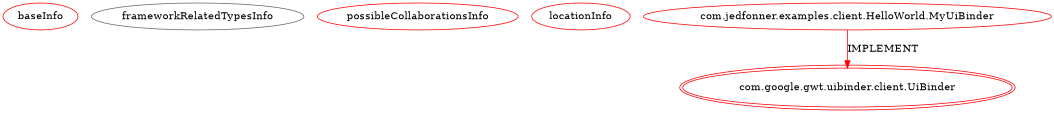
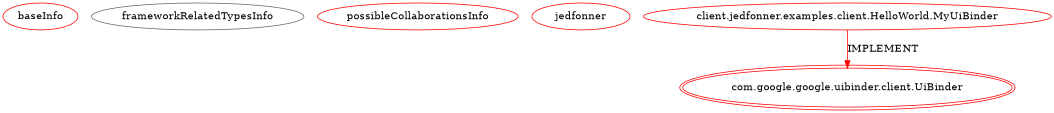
(581, 16) -> (581, 16)
(847, 16) -> (847, 16)
(847, 88) -> (847, 88)
